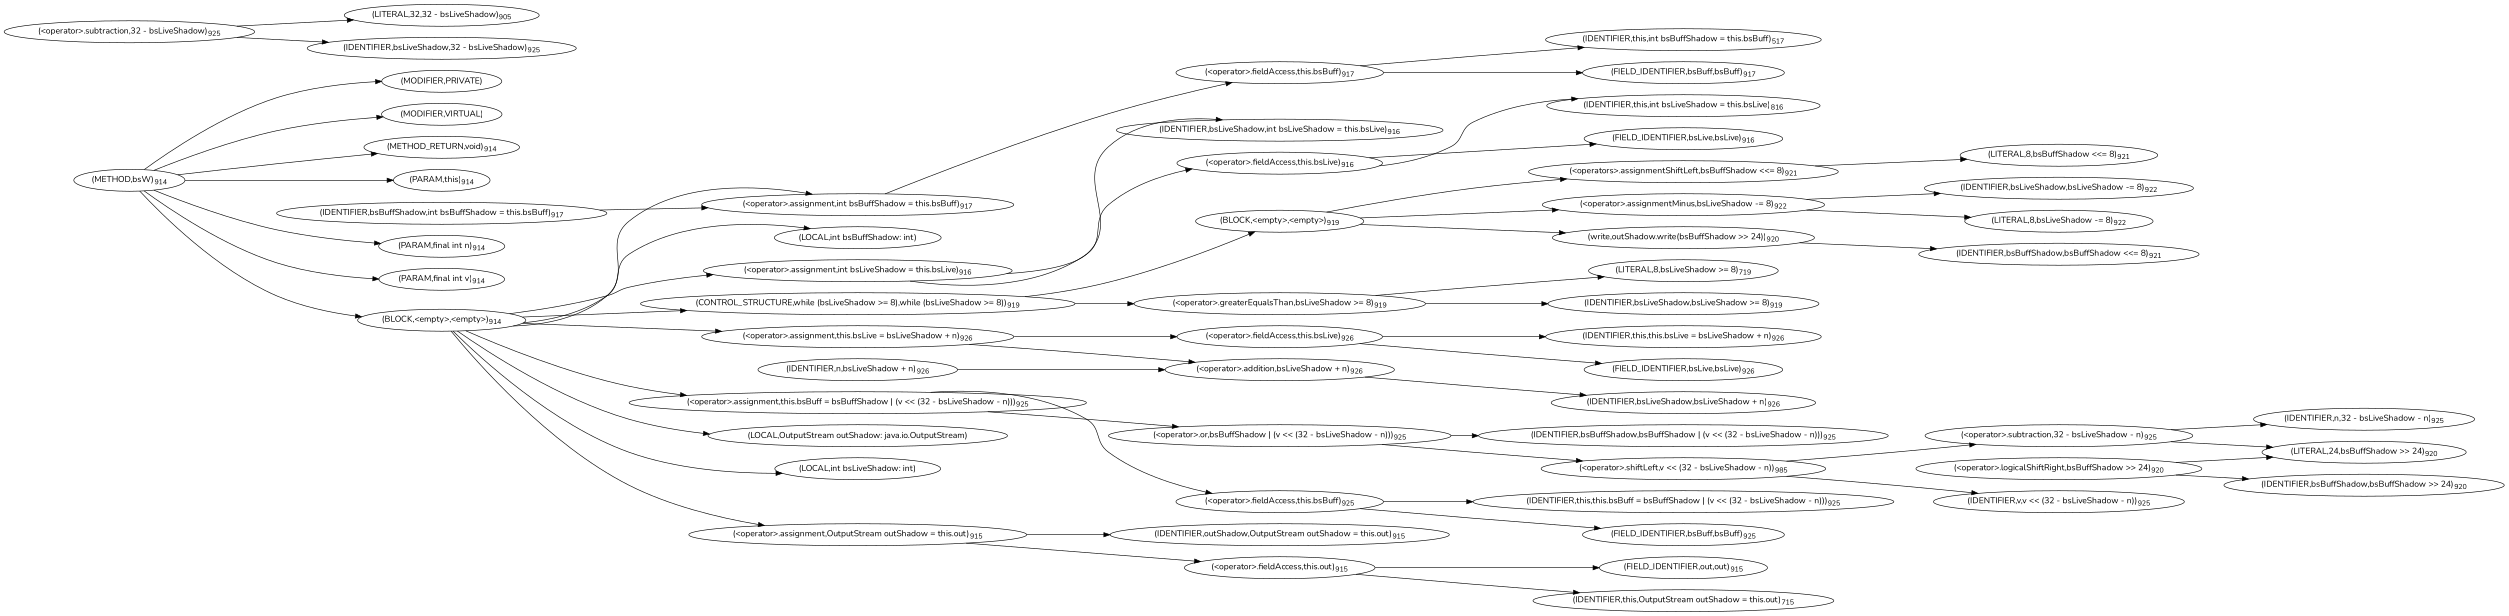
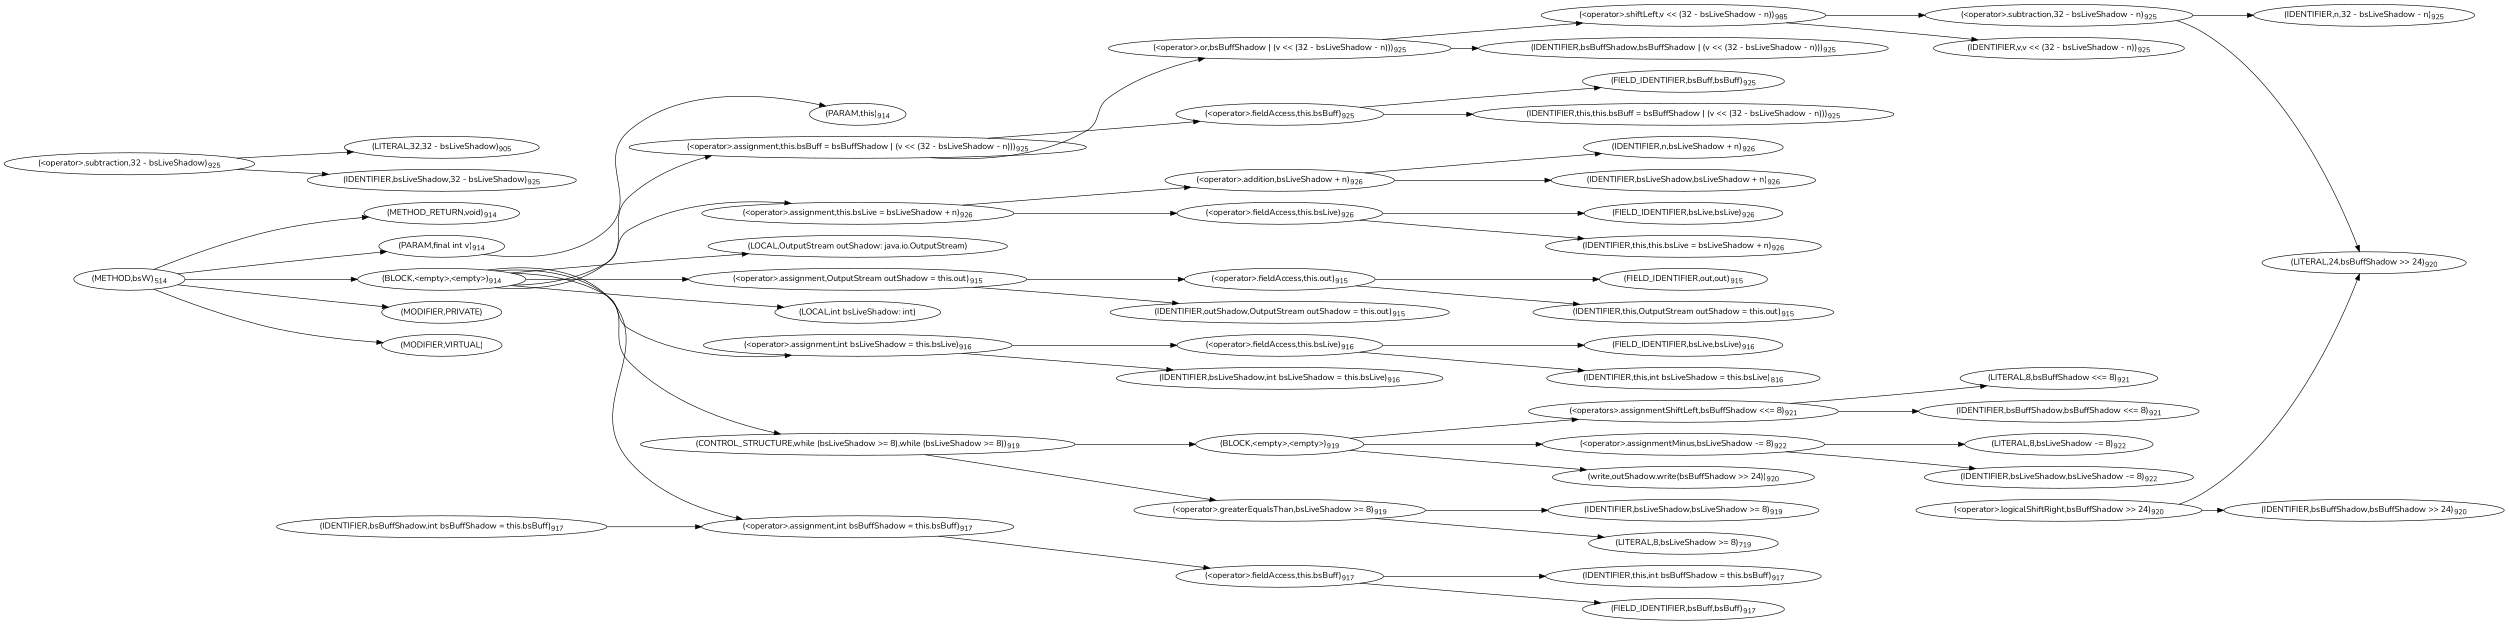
(1778, 39) -> (1778, 575)
(161, 179) -> (161, 278)
(286, 180) -> (618, 146)
(858, 238) -> none
(442, 246) -> none
(1865, 246) -> (1875, 411)
(1058, 370) -> (1480, 163)
(1788, 600) -> (1788, 311)
